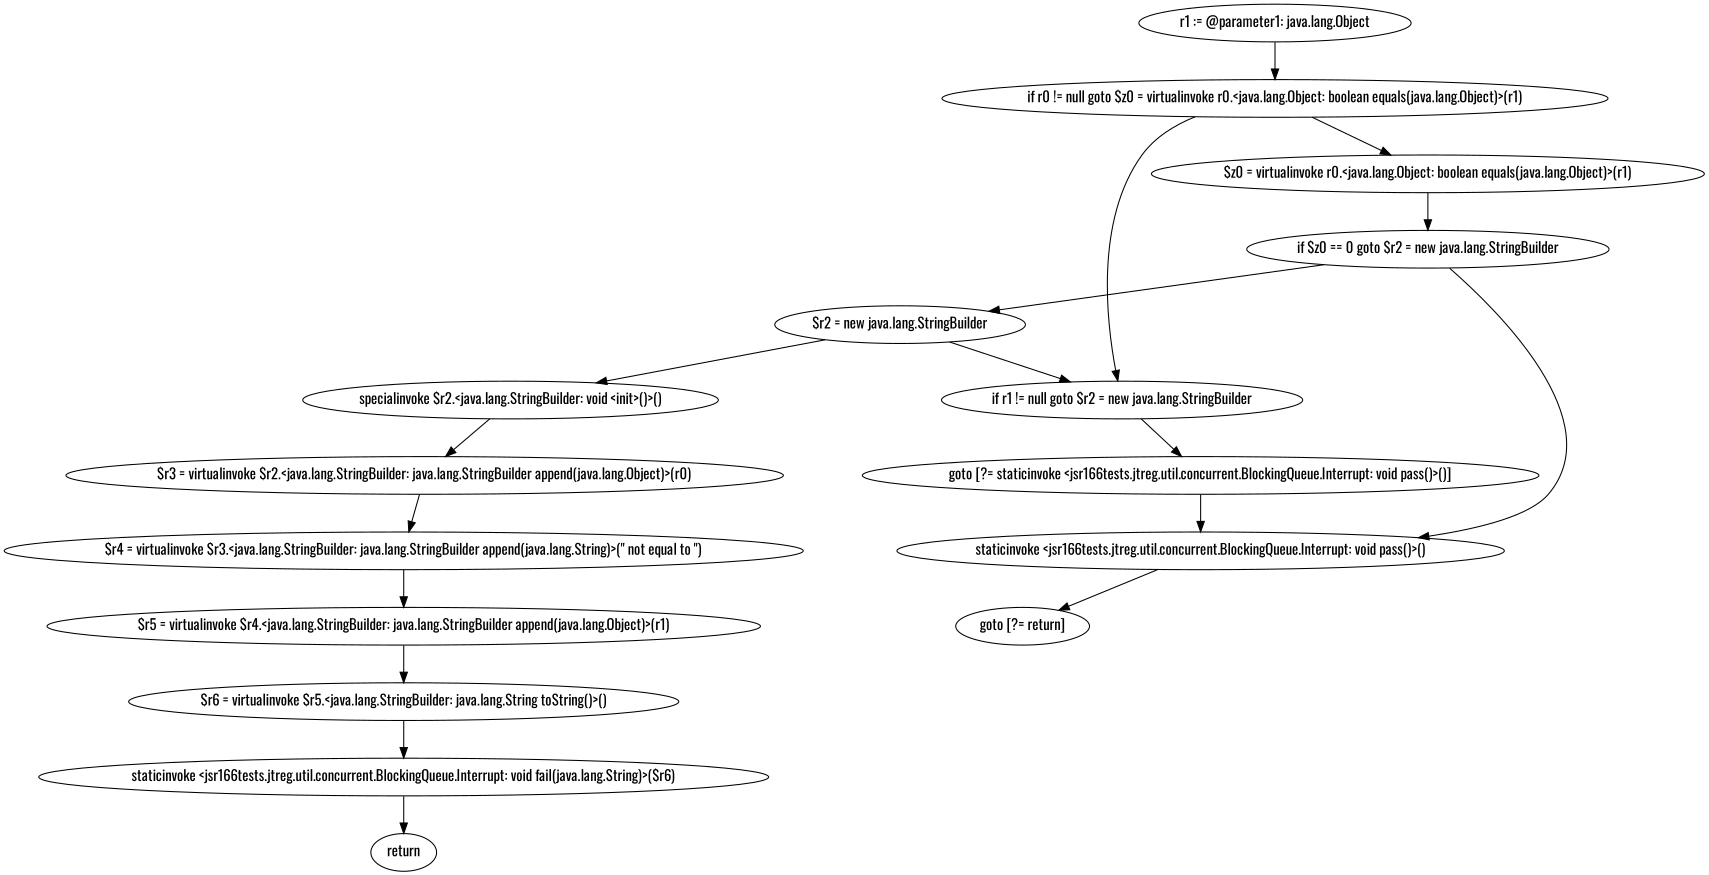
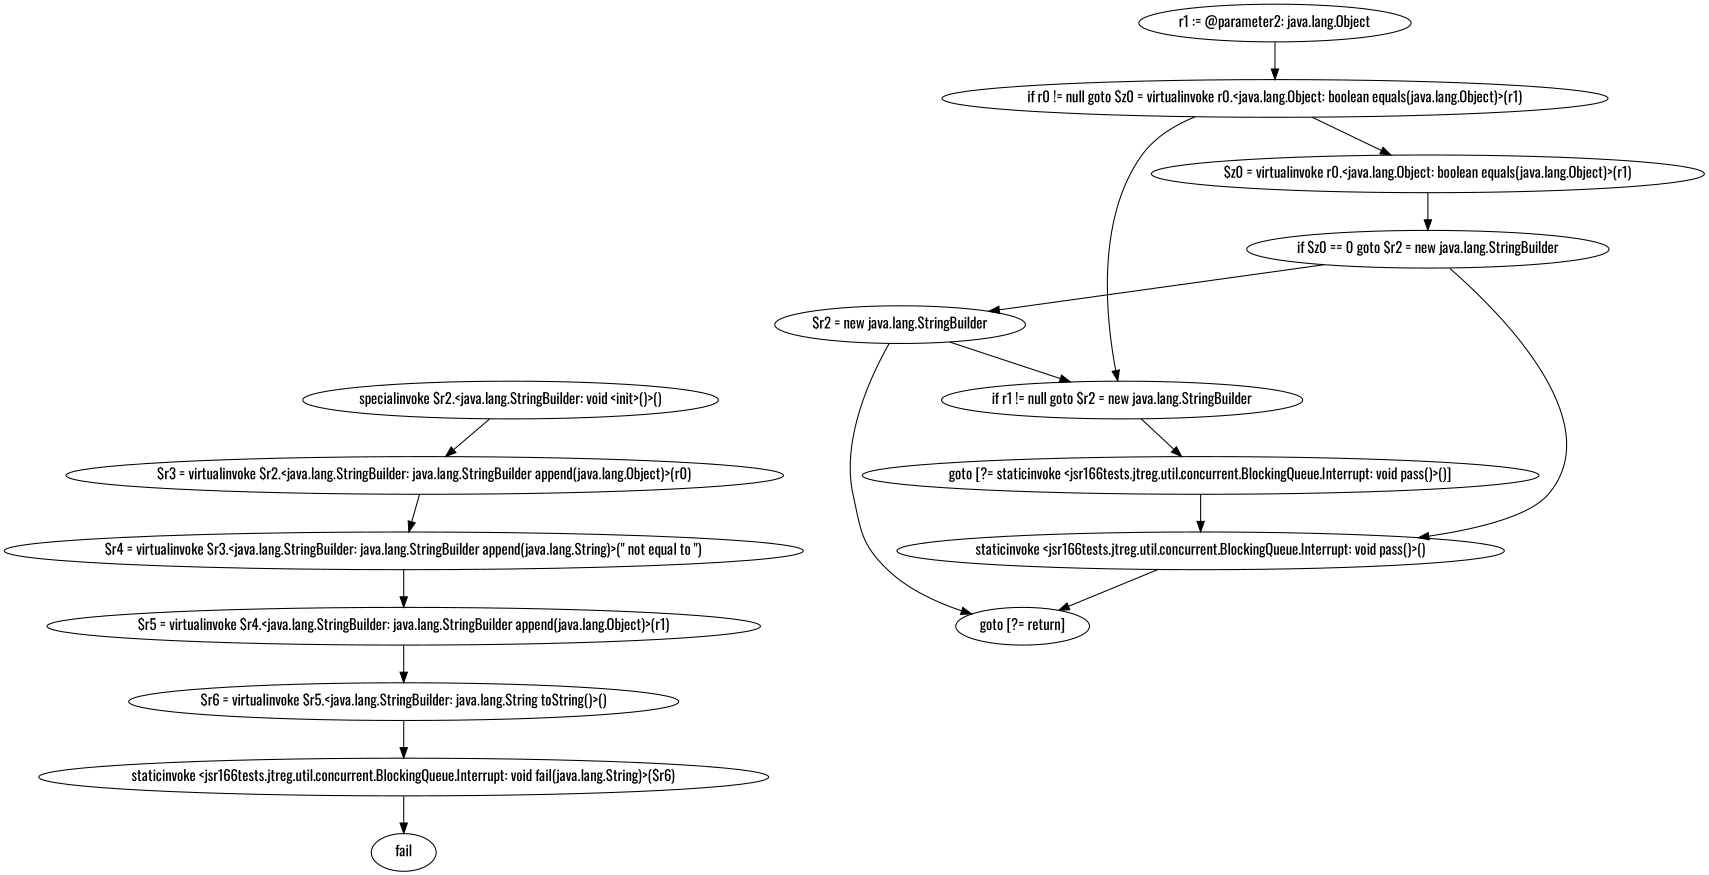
(1275, 23) -> (1275, 23)
(716, 360) -> (854, 500)
(404, 852) -> (404, 852)
